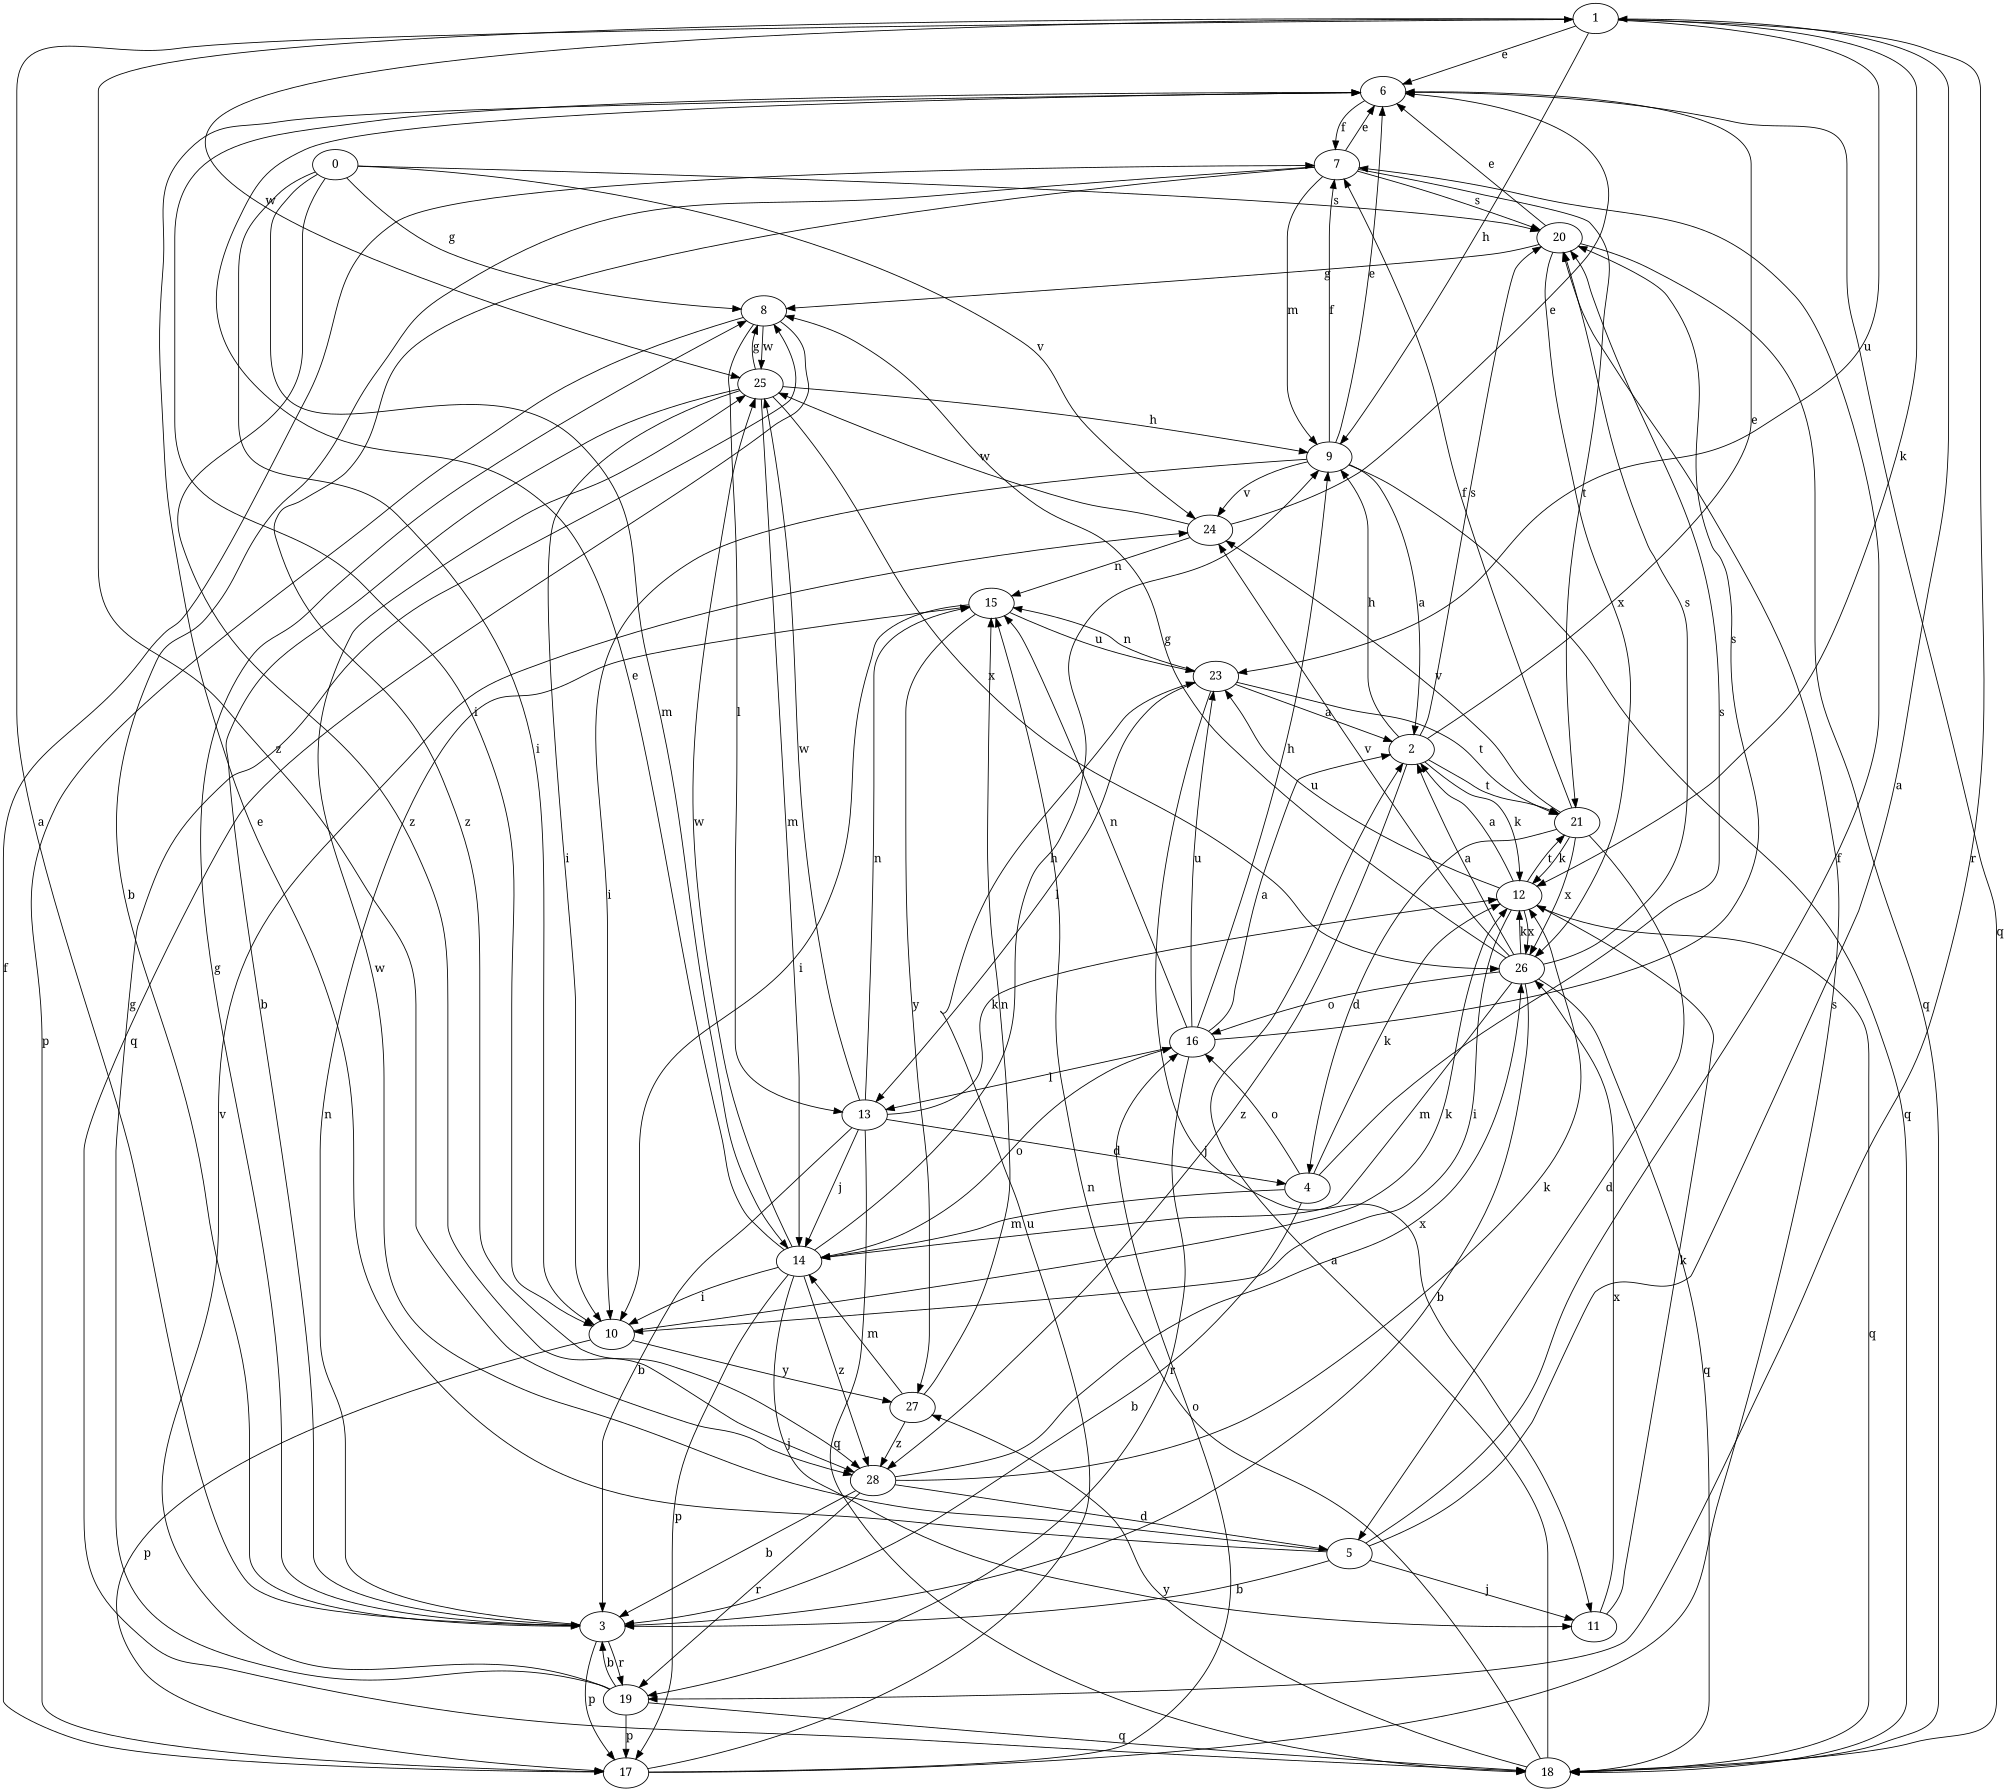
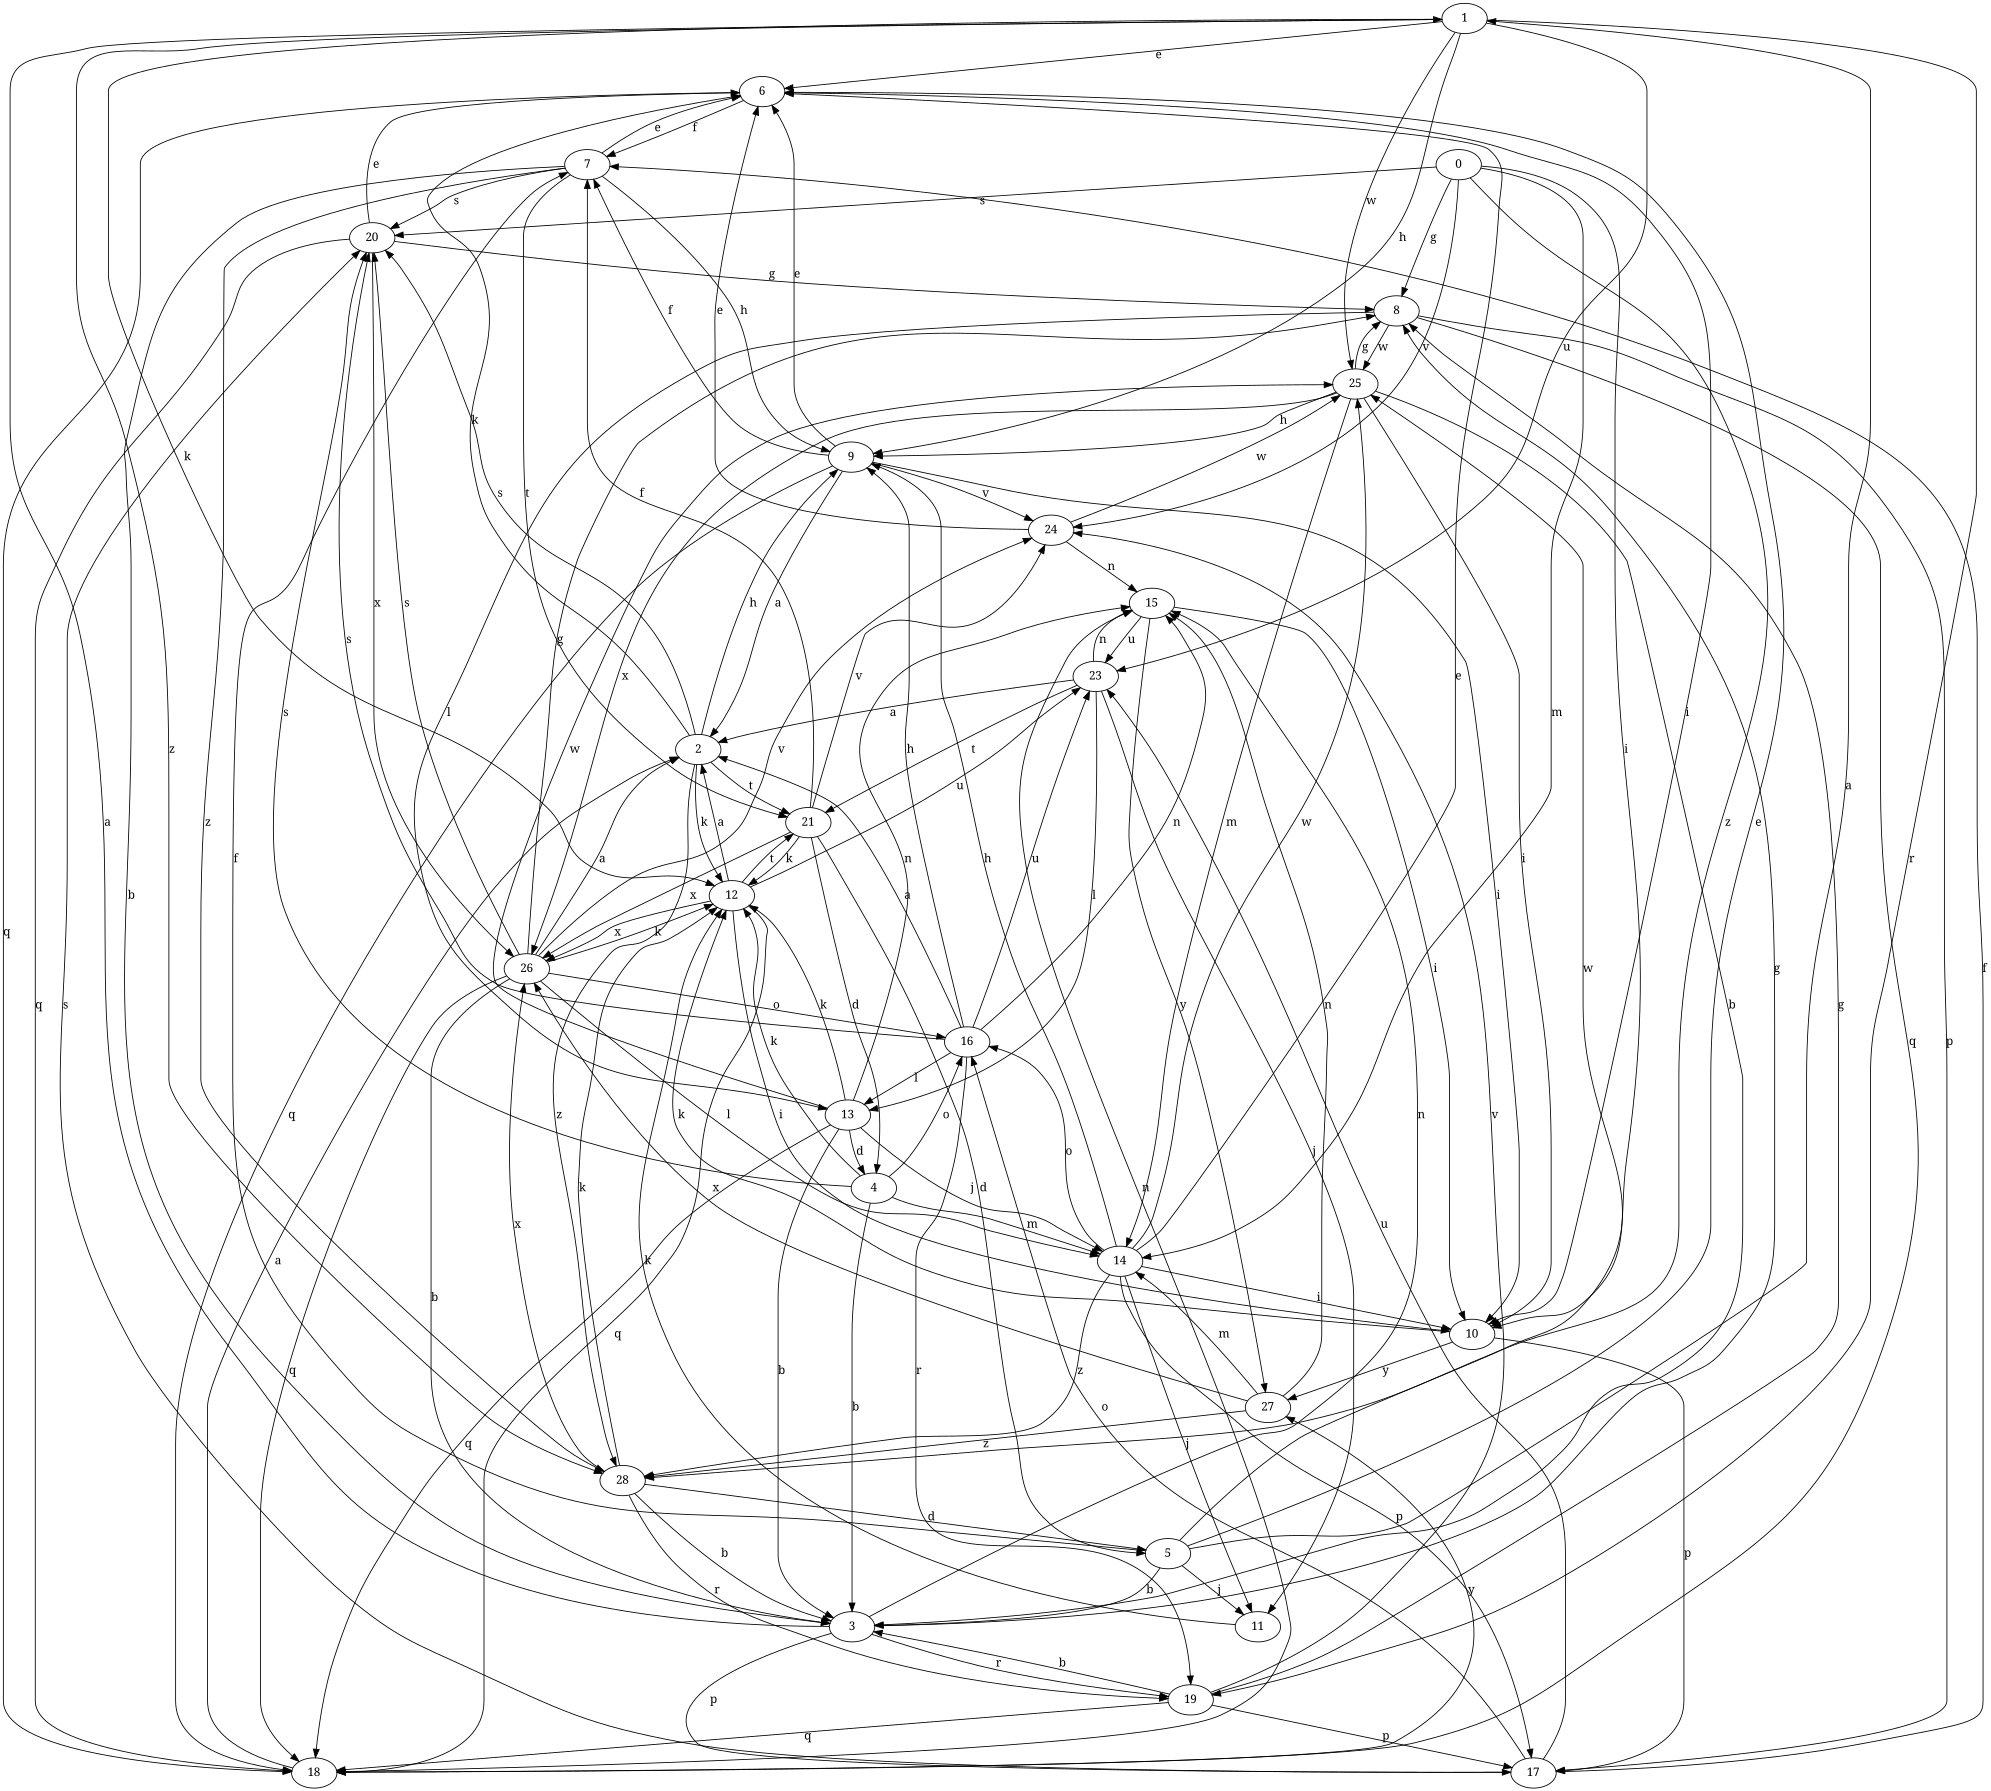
(1293, 311) -> (744, 311)
(1754, 421) -> (475, 421)
(1425, 1115) -> (729, 1115)
(1613, 1291) -> (845, 1269)
